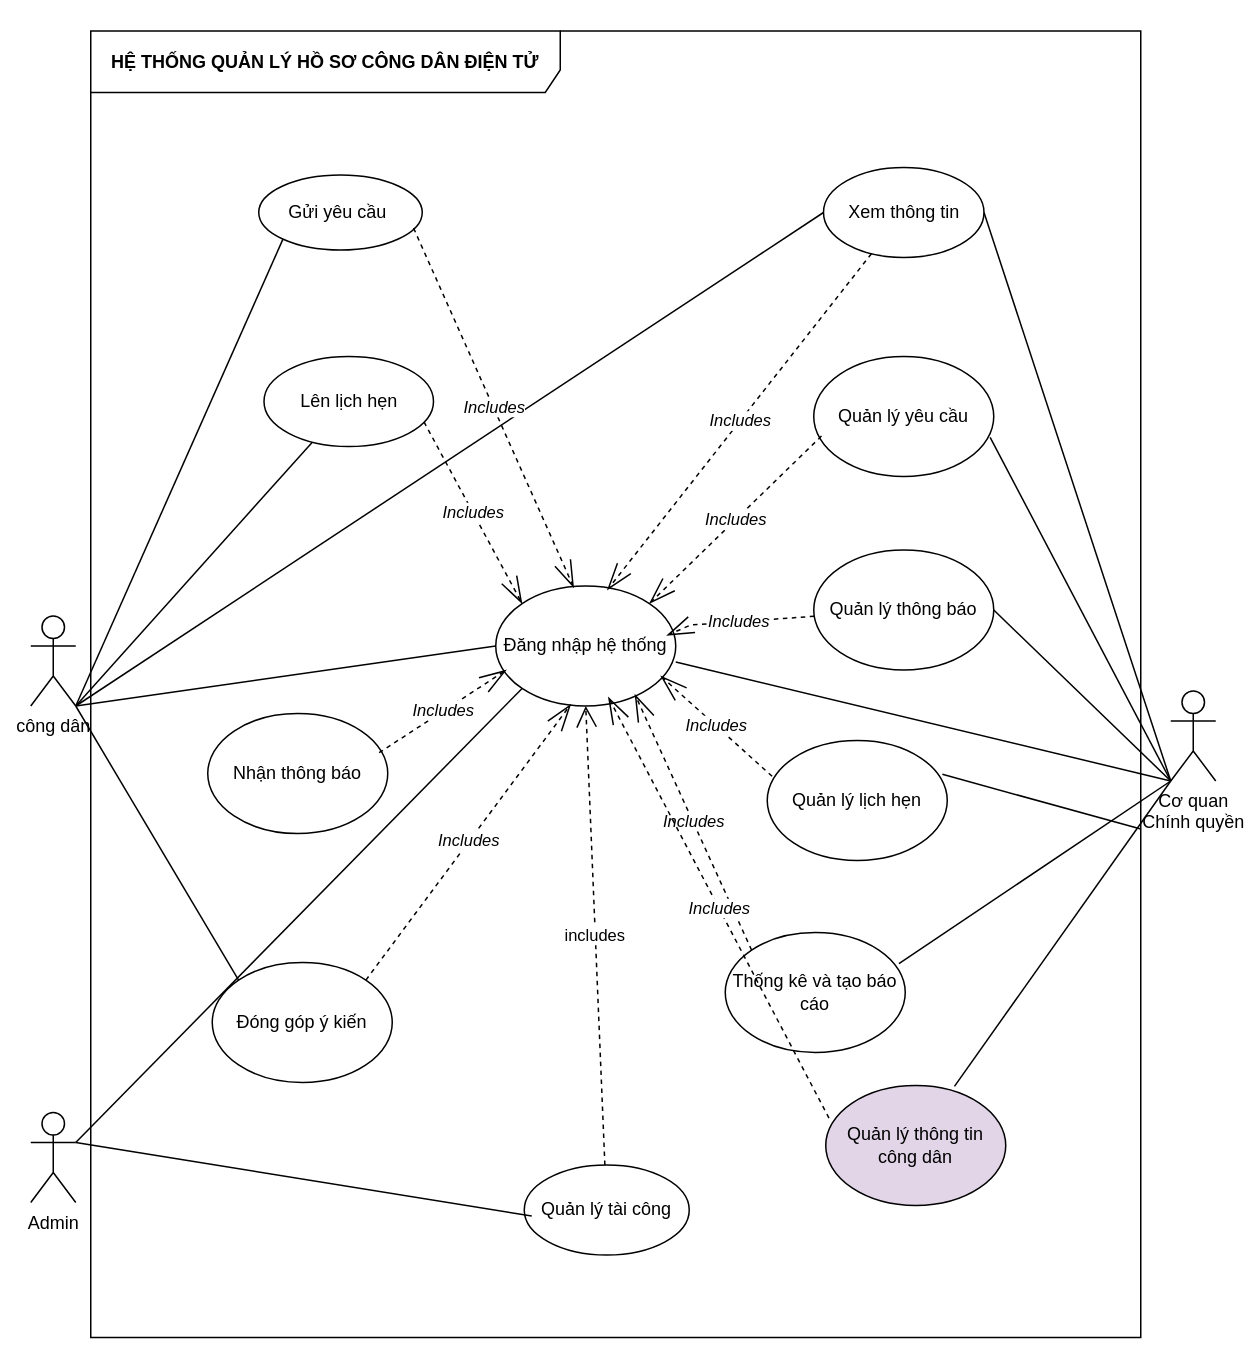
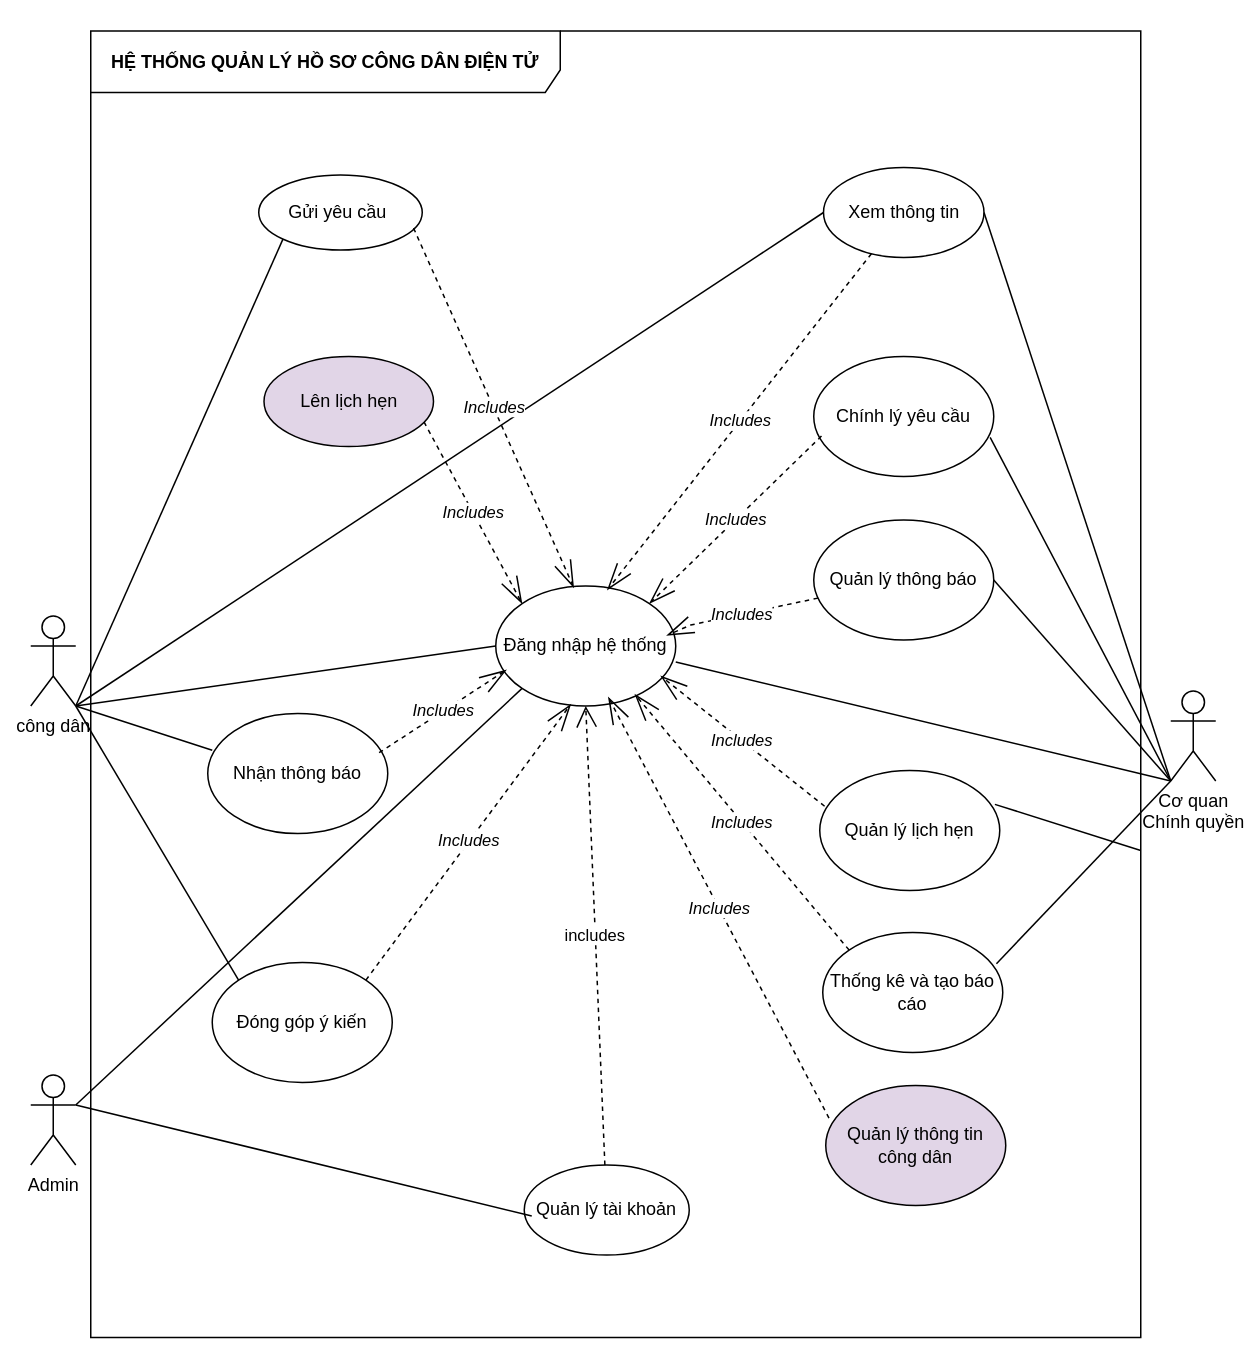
(349, 401) -> (349, 401)
(904, 416) -> (904, 416)
(197, 570) -> (145, 728)
(904, 610) -> (904, 580)
(857, 800) -> (910, 830)
(1046, 956) -> none
(815, 992) -> (913, 992)
(53, 1157) -> (53, 1120)
(607, 1210) -> (607, 1210)
